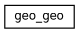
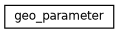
(40, 17) -> (59, 17)
